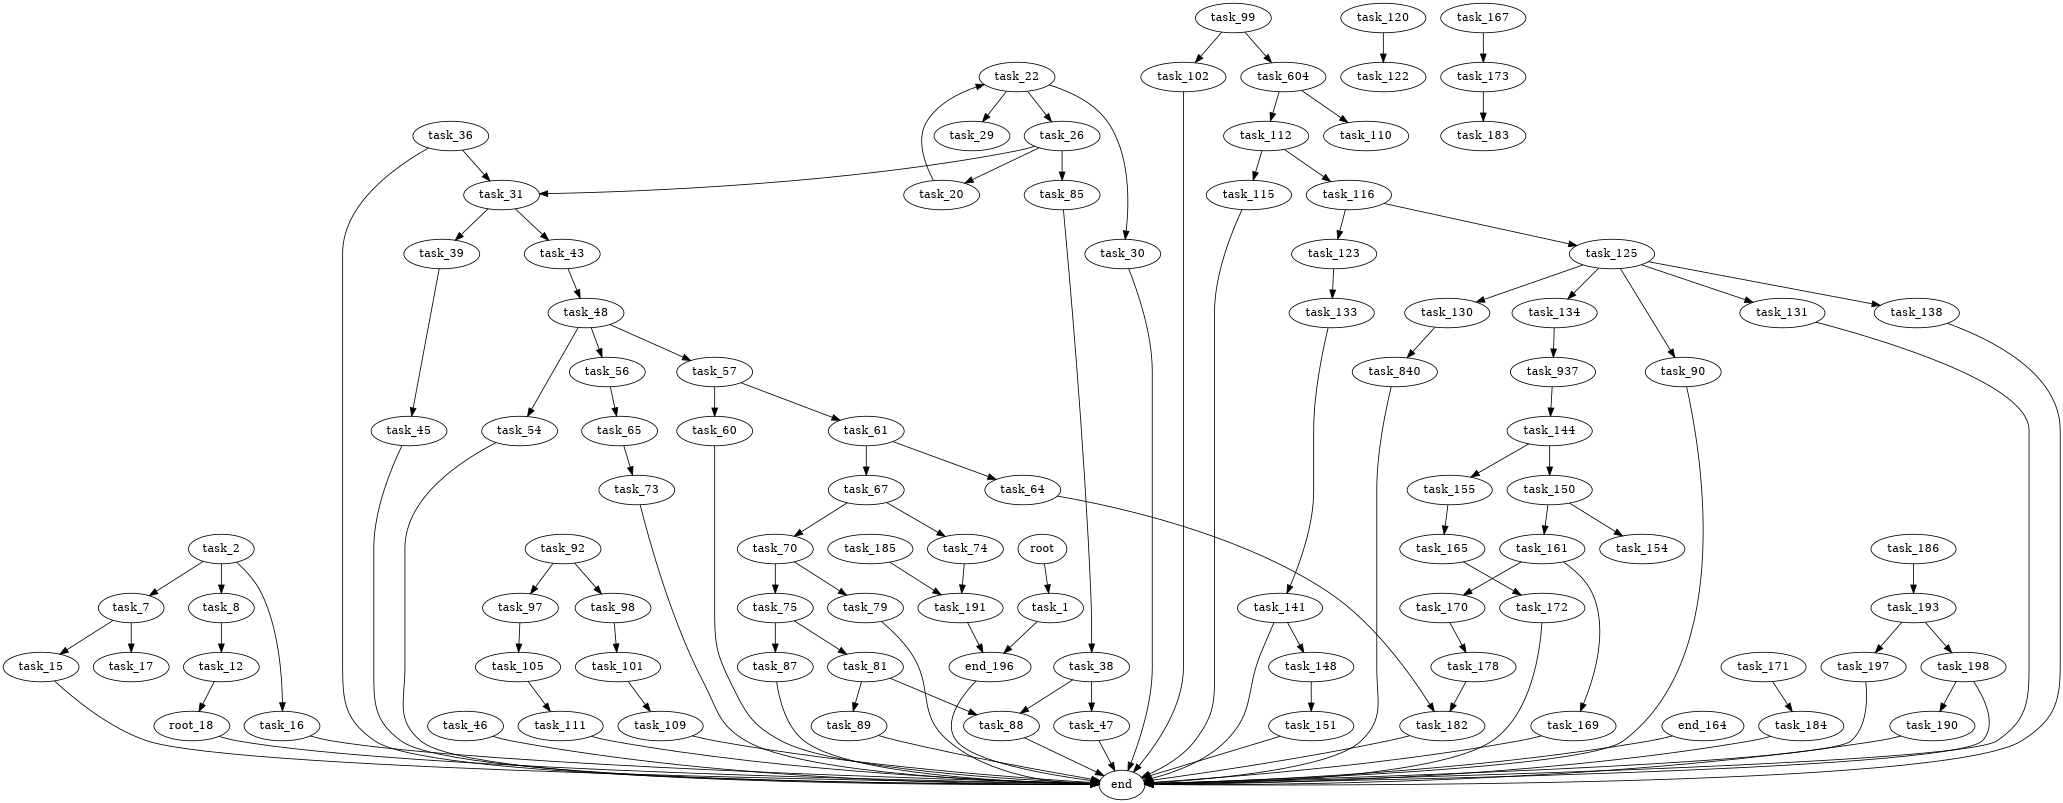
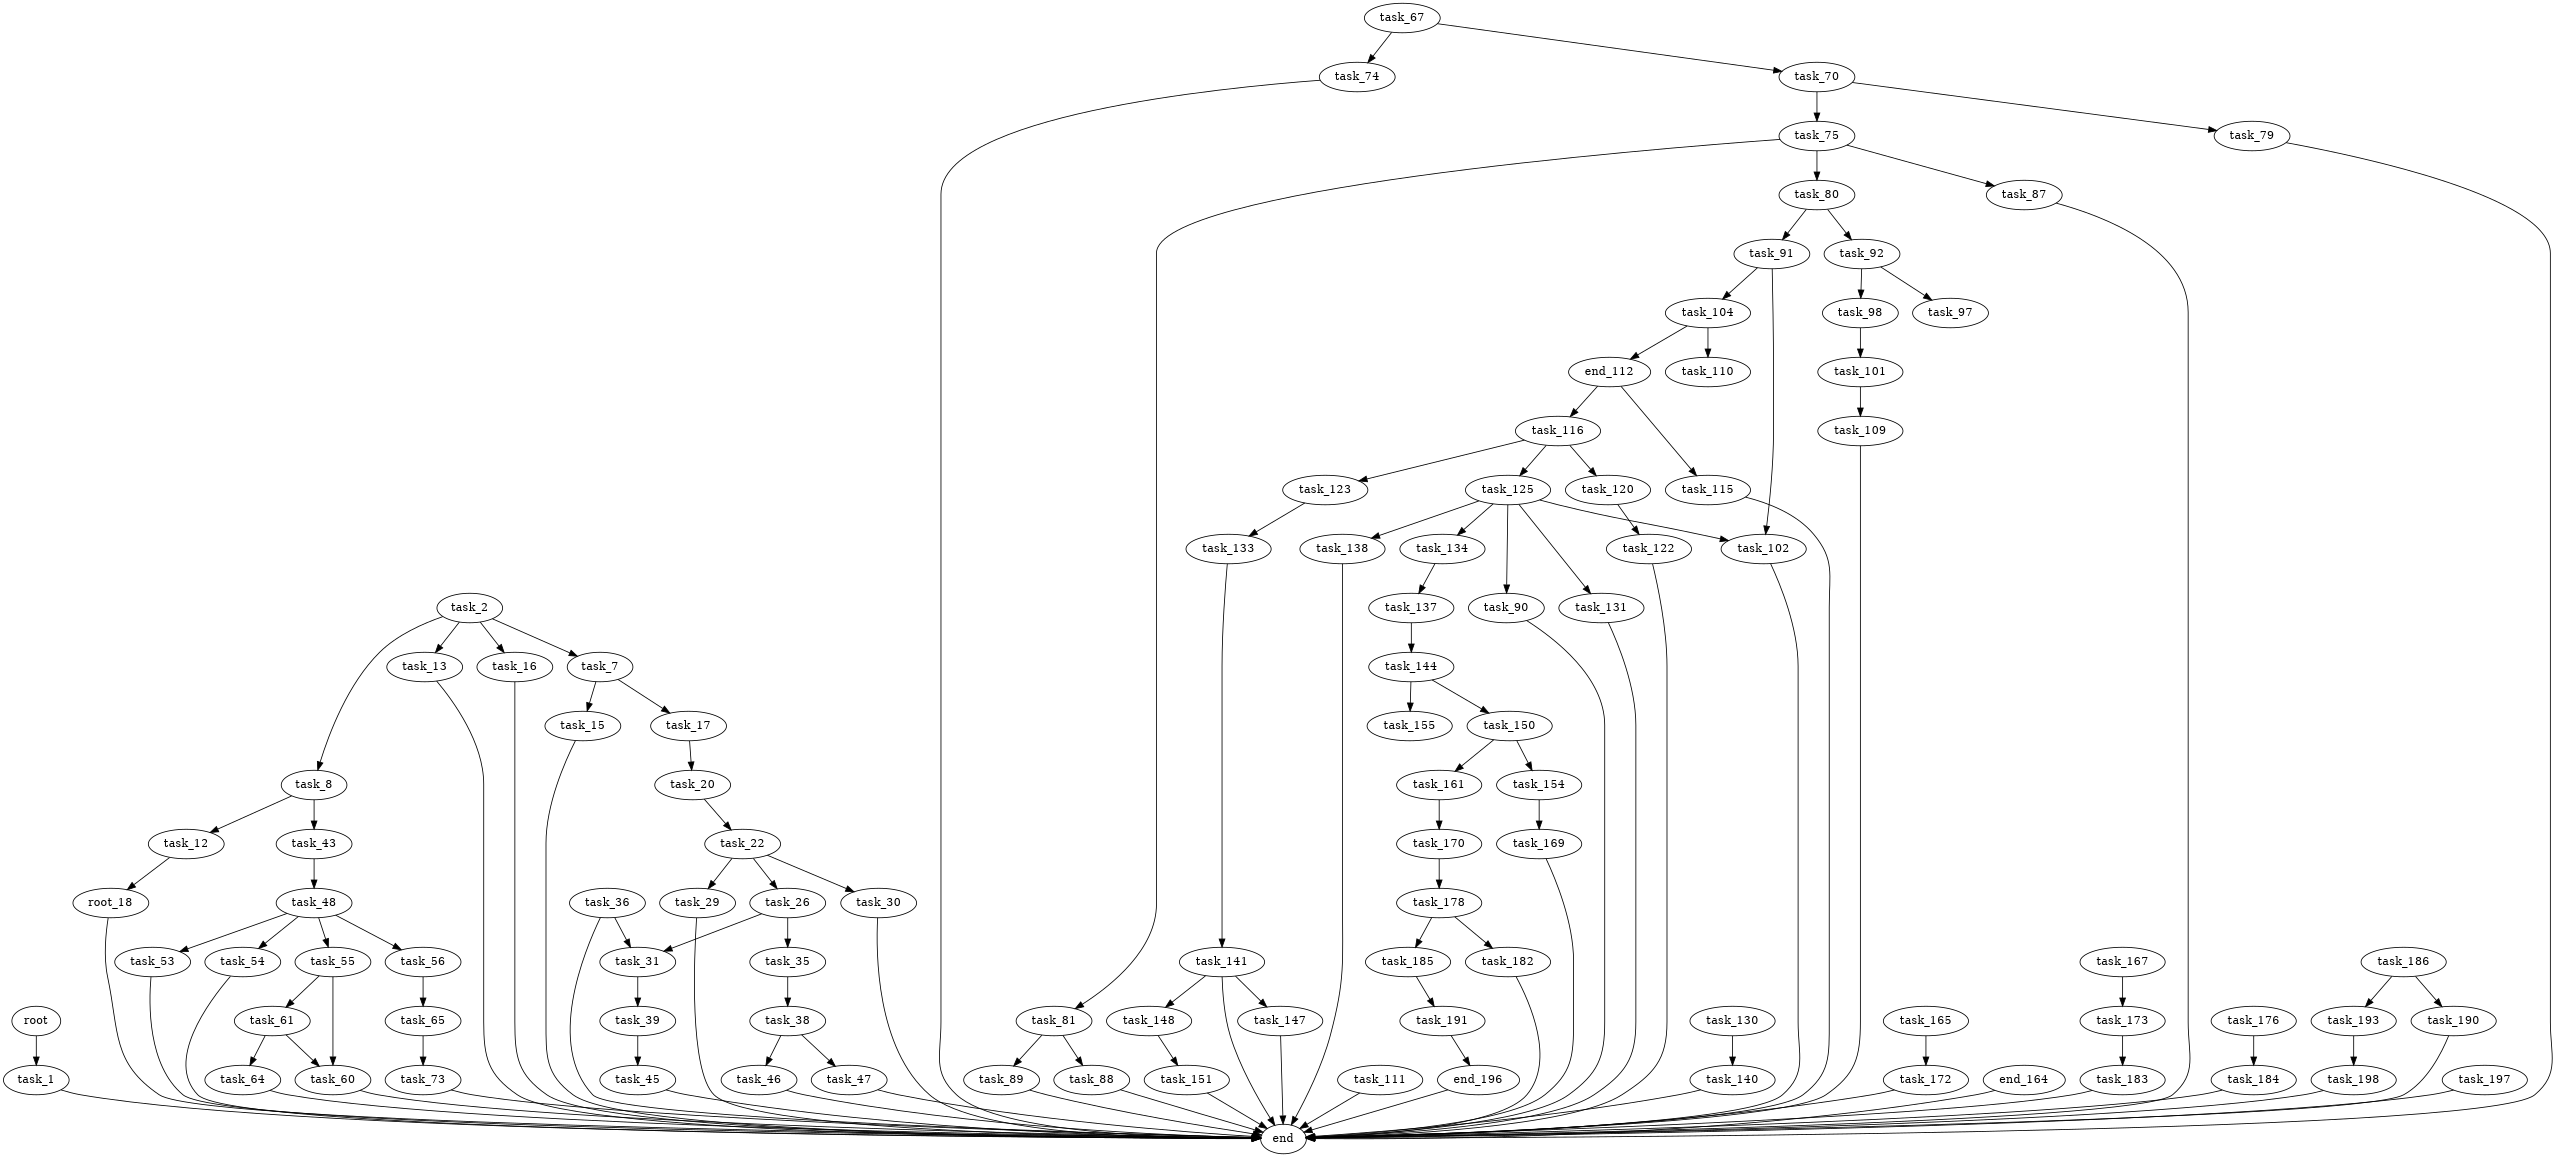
(1233, 18) -> (1772, 254)
(1283, 77) -> (1708, 313)
(1266, 136) -> (1610, 372)
(1006, 164) -> (690, 752)
(1062, 195) -> (788, 962)
none -> (1817, 195)
(529, 222) -> (314, 811)
(1534, 282) -> (1621, 519)
(715, 372) -> (333, 962)
(1395, 372) -> (1733, 1080)
(1553, 372) -> (1411, 608)
(866, 457) -> (300, 1048)
none -> (1580, 457)
(1447, 516) -> none
(1268, 559) -> (564, 1119)
(963, 575) -> (941, 592)
(1600, 628) -> (1539, 811)
(1024, 634) -> (656, 1131)
(1891, 634) -> none
none -> (425, 667)
(518, 667) -> none
(1764, 667) -> (2254, 1021)
(1950, 693) -> (2426, 988)
(1050, 694) -> (775, 1047)
none -> (1426, 929)
none -> (153, 962)
none -> (1667, 994)
none -> (1280, 1021)
none -> (1899, 1112)
none -> (891, 1126)
